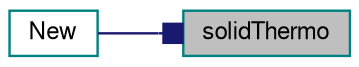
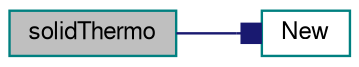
(128, 33) -> (207, 33)
